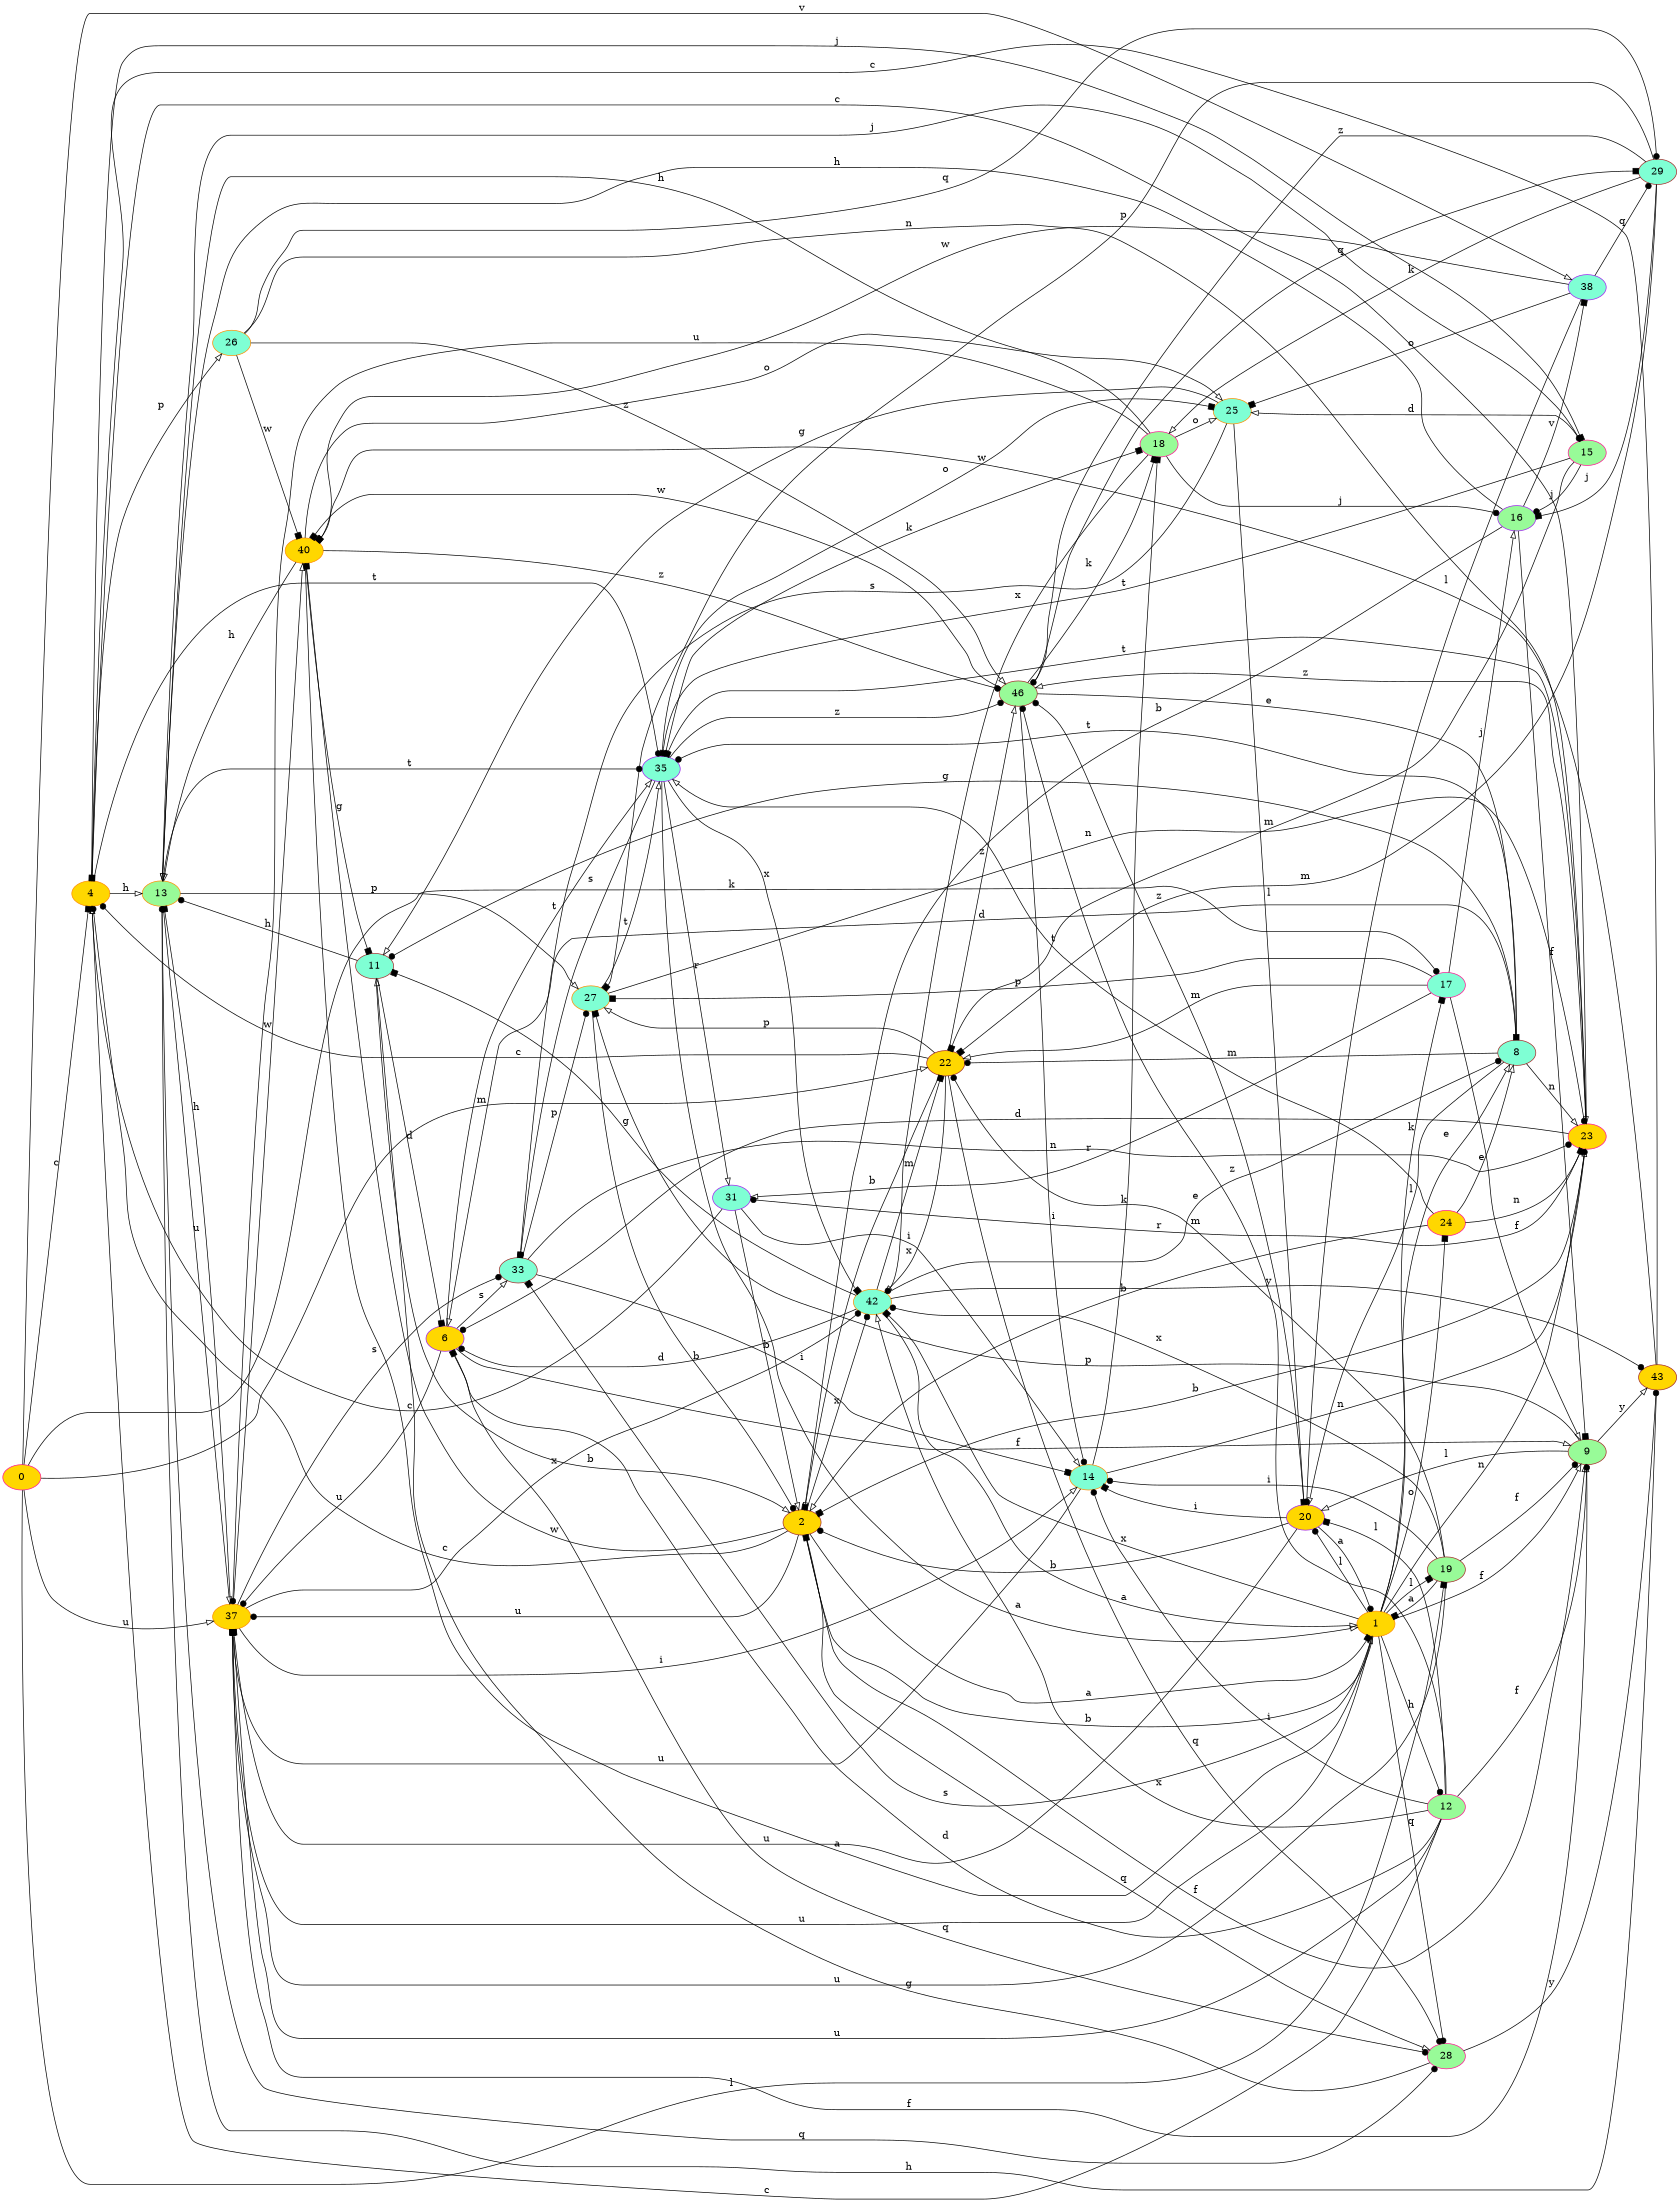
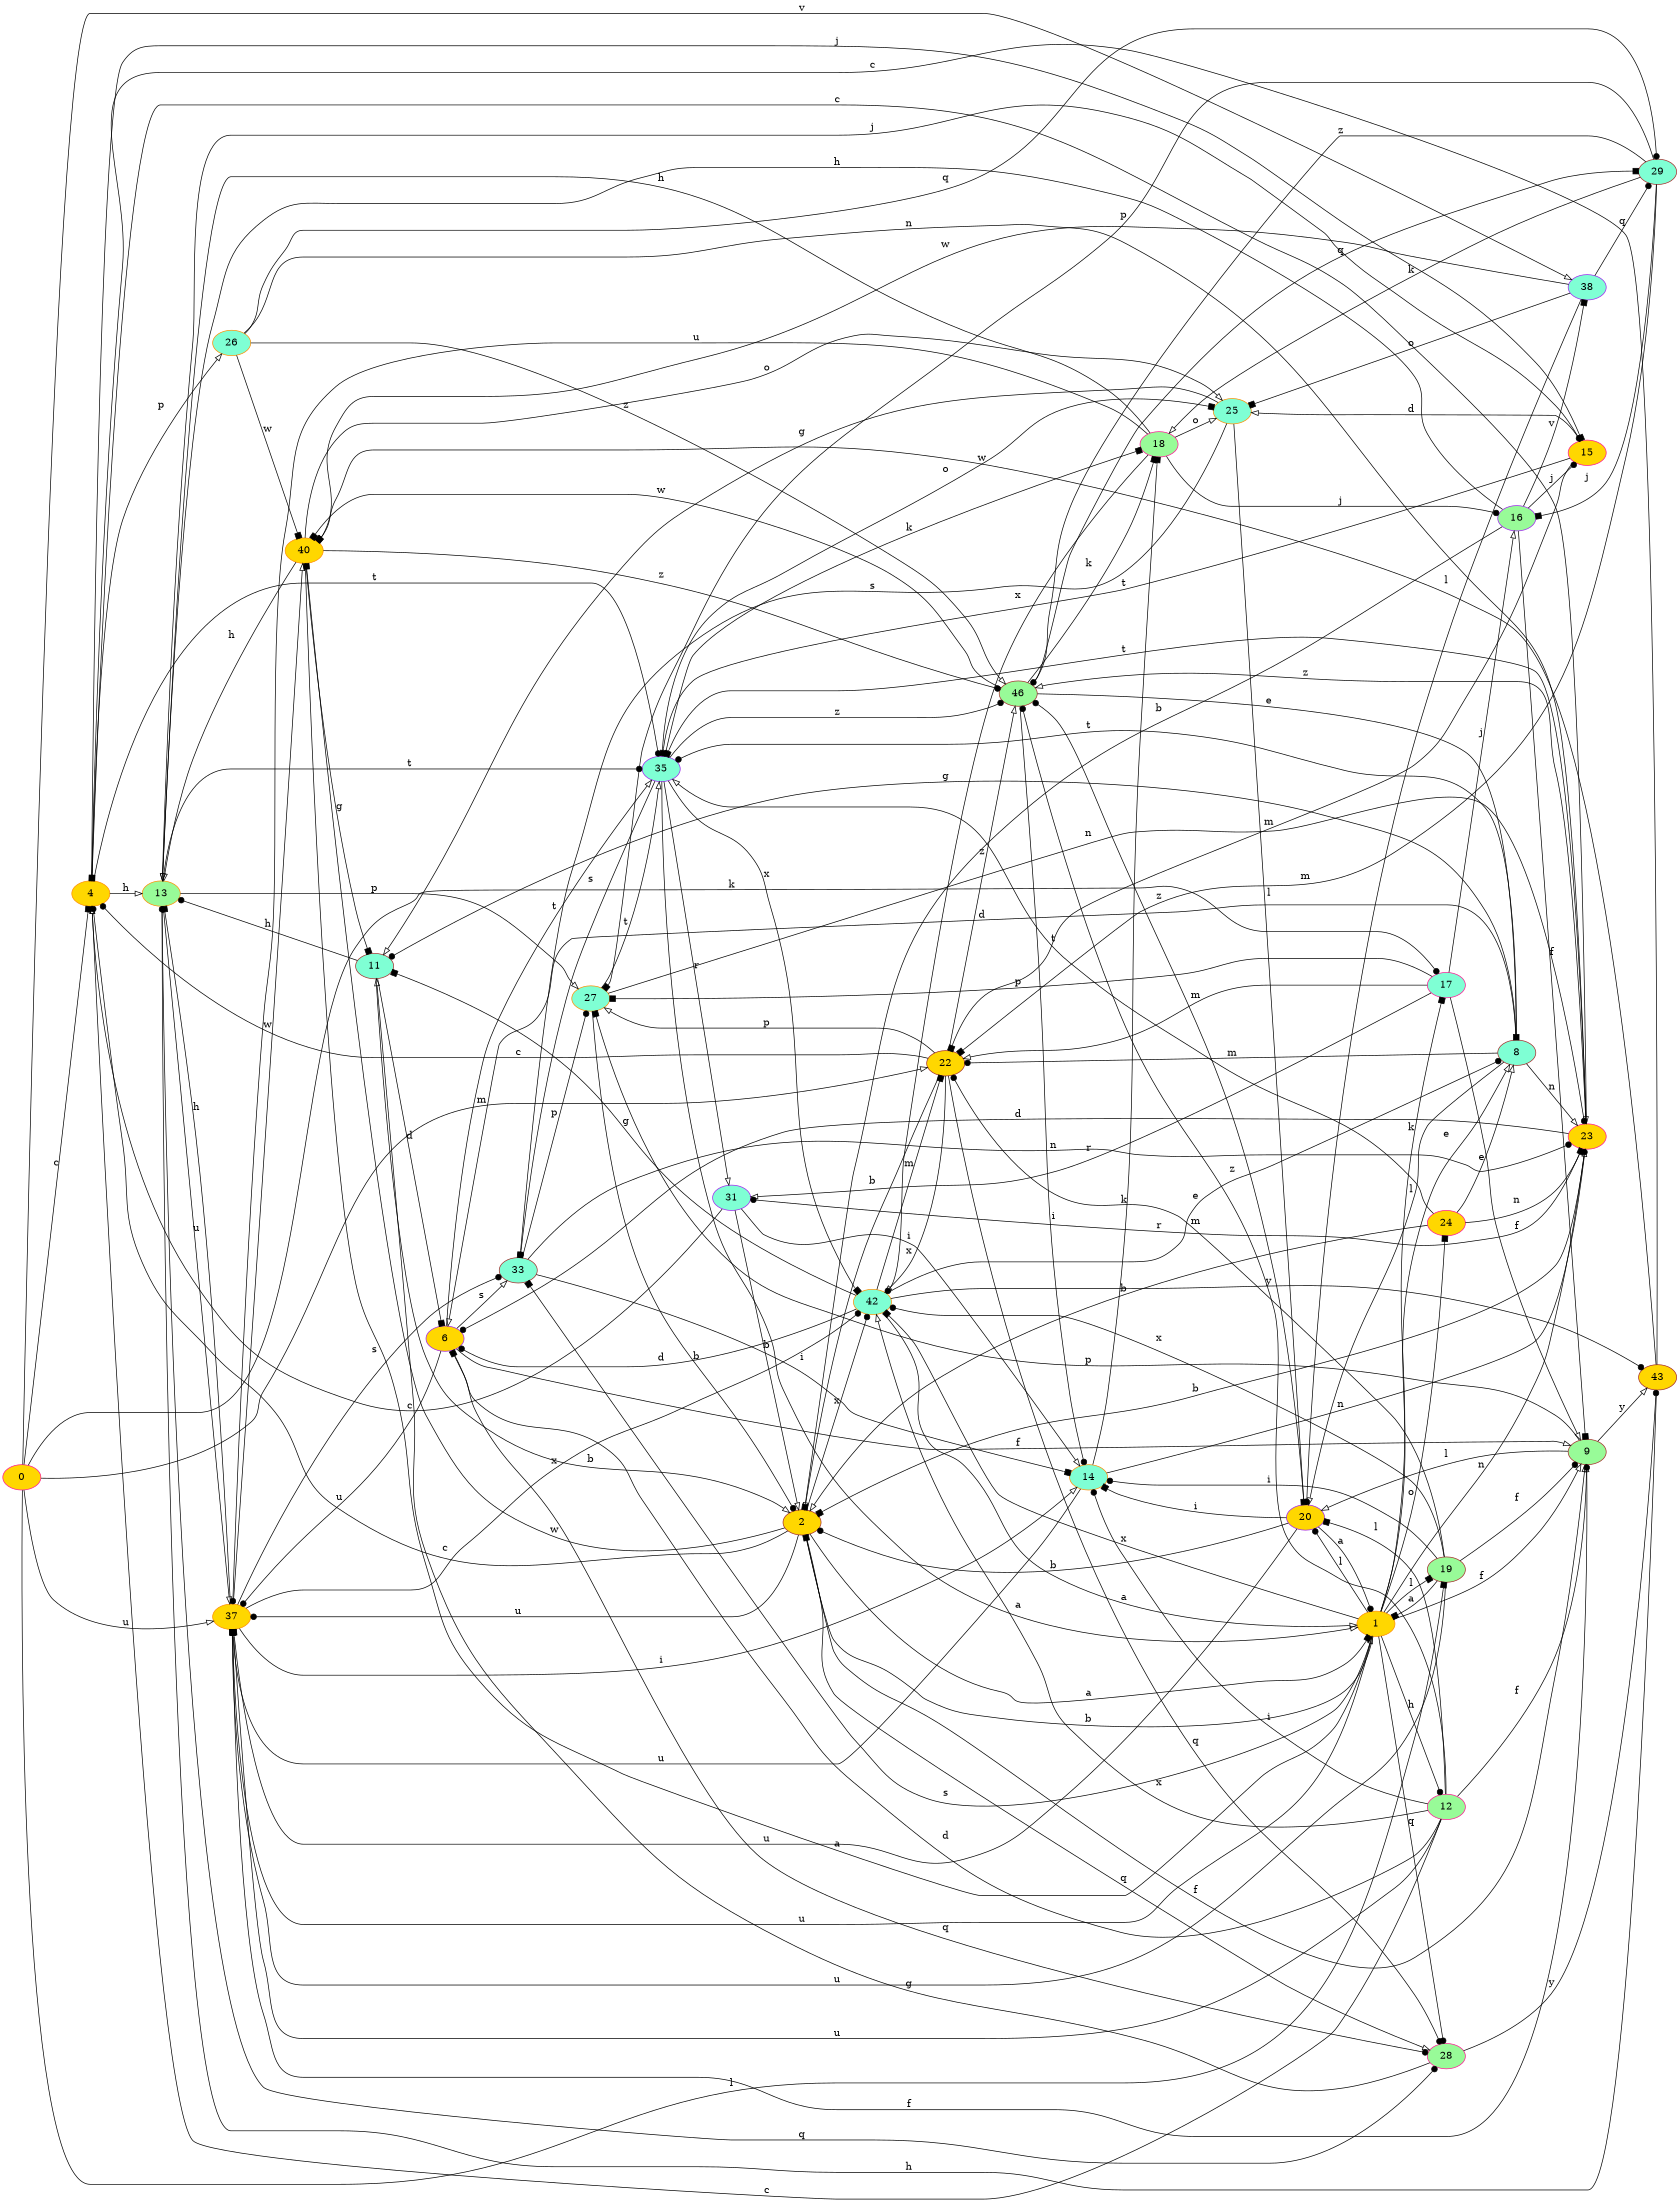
(1587, 453) -> (1587, 453)
(1565, 490) -> (1550, 488)
